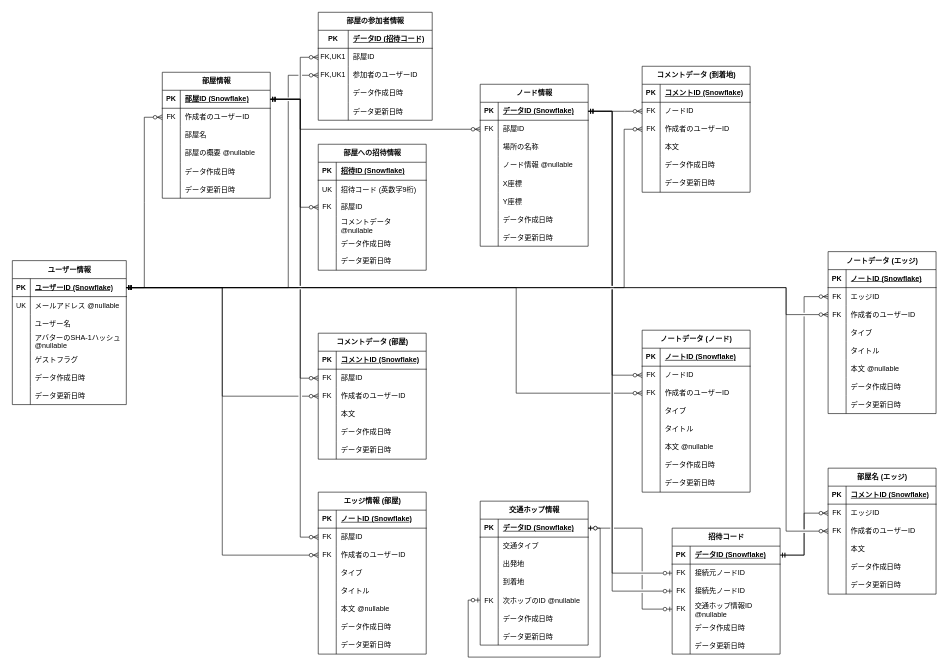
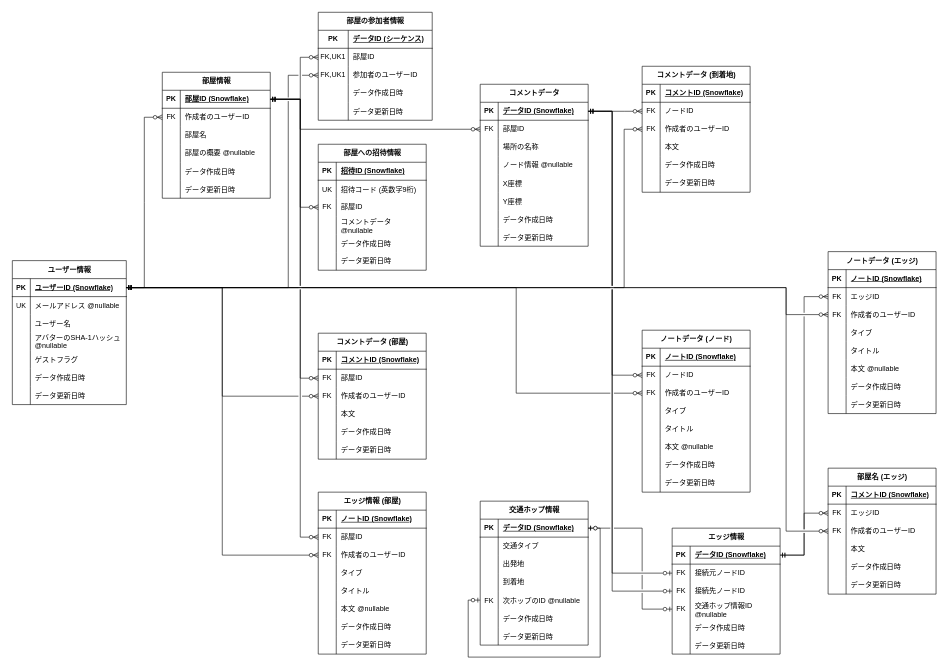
(391, 39) -> (391, 39)
(535, 93) -> (535, 93)
(727, 537) -> (727, 537)
